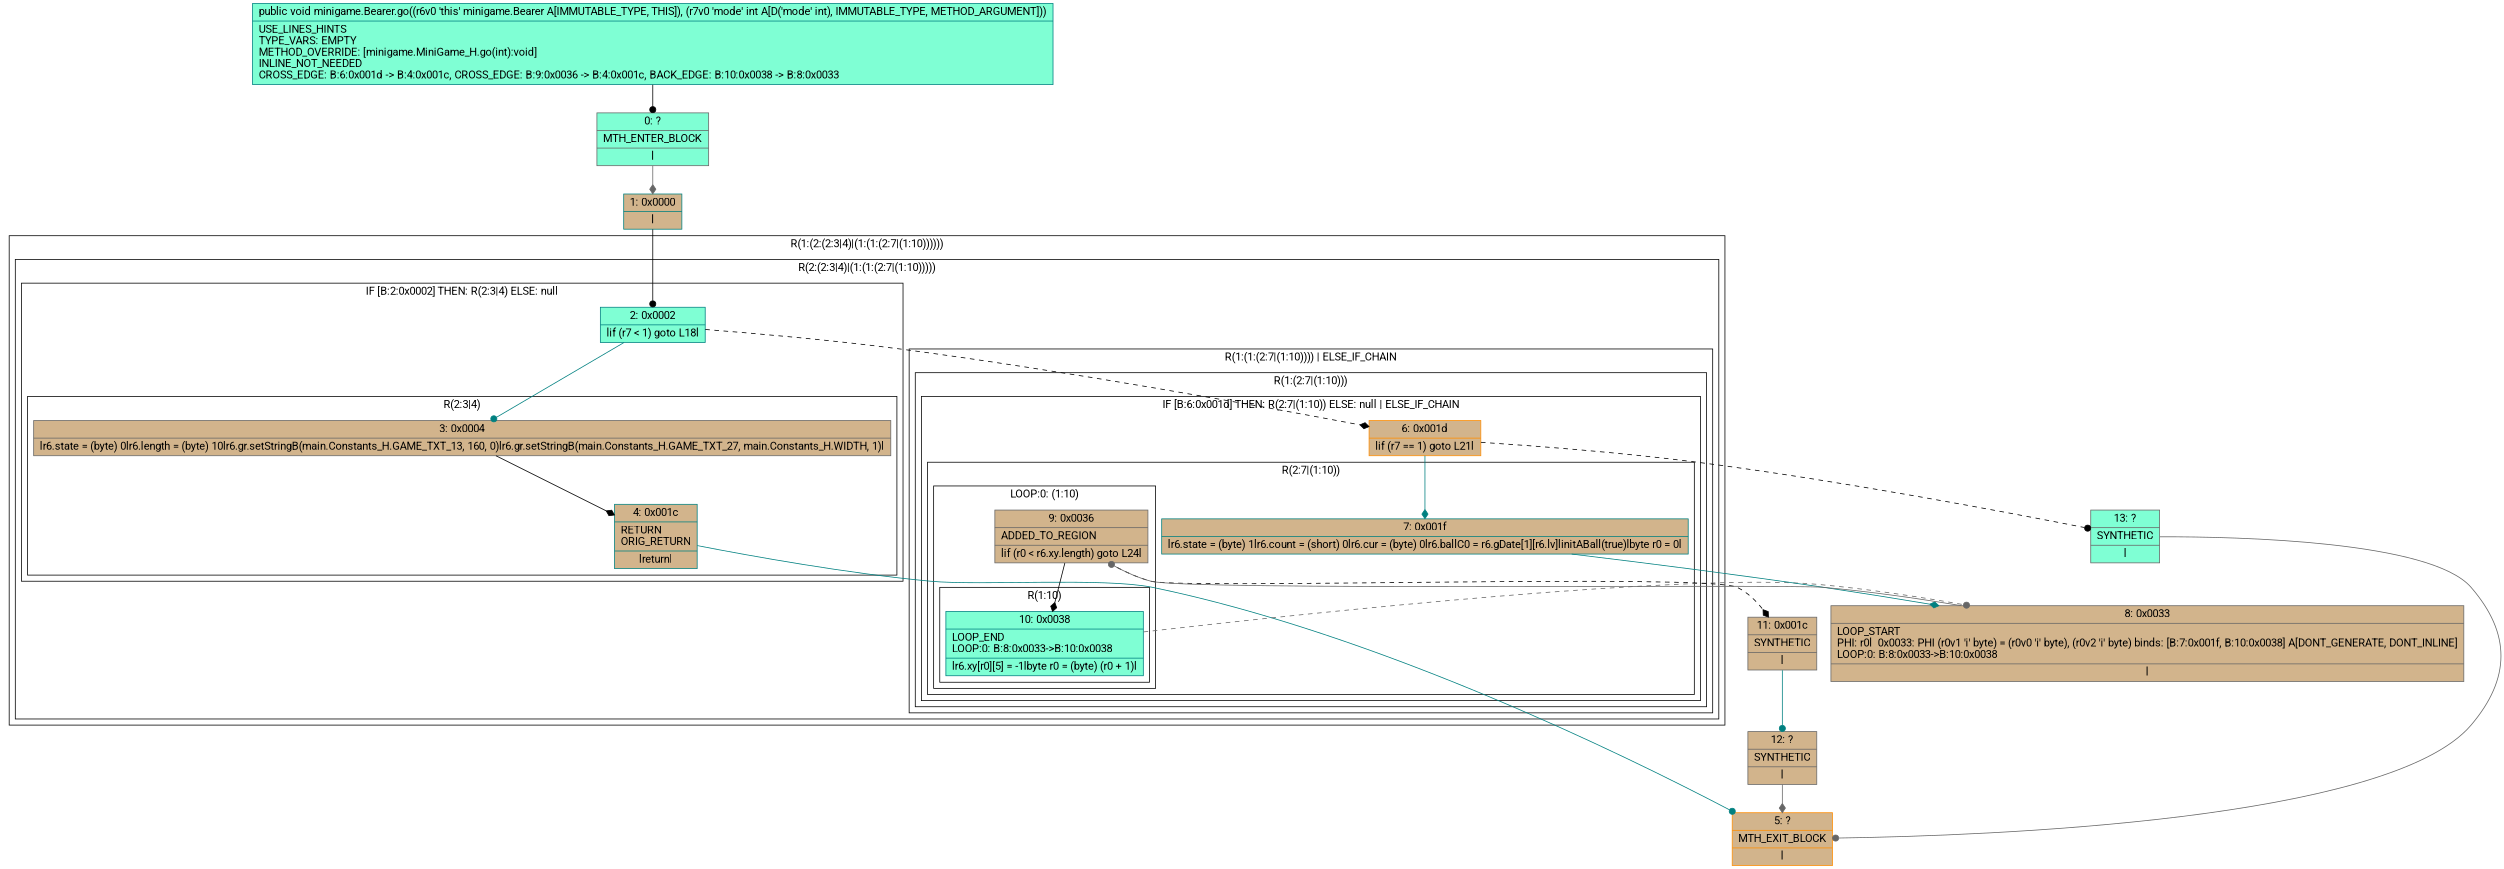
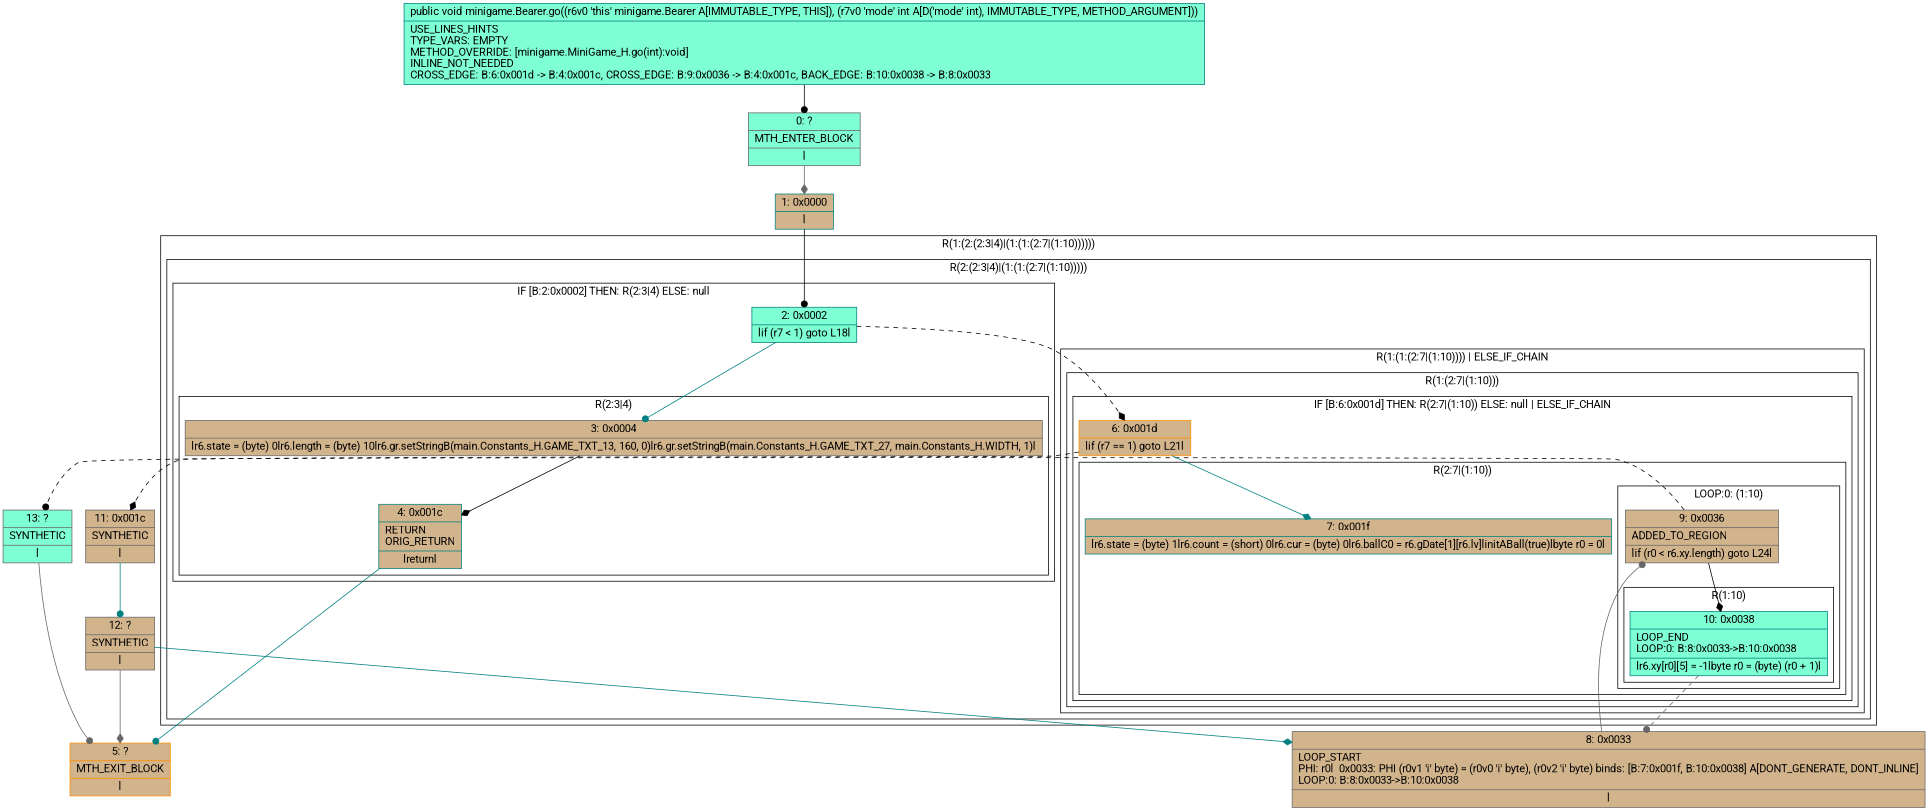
(1751, 577) -> (719, 694)
